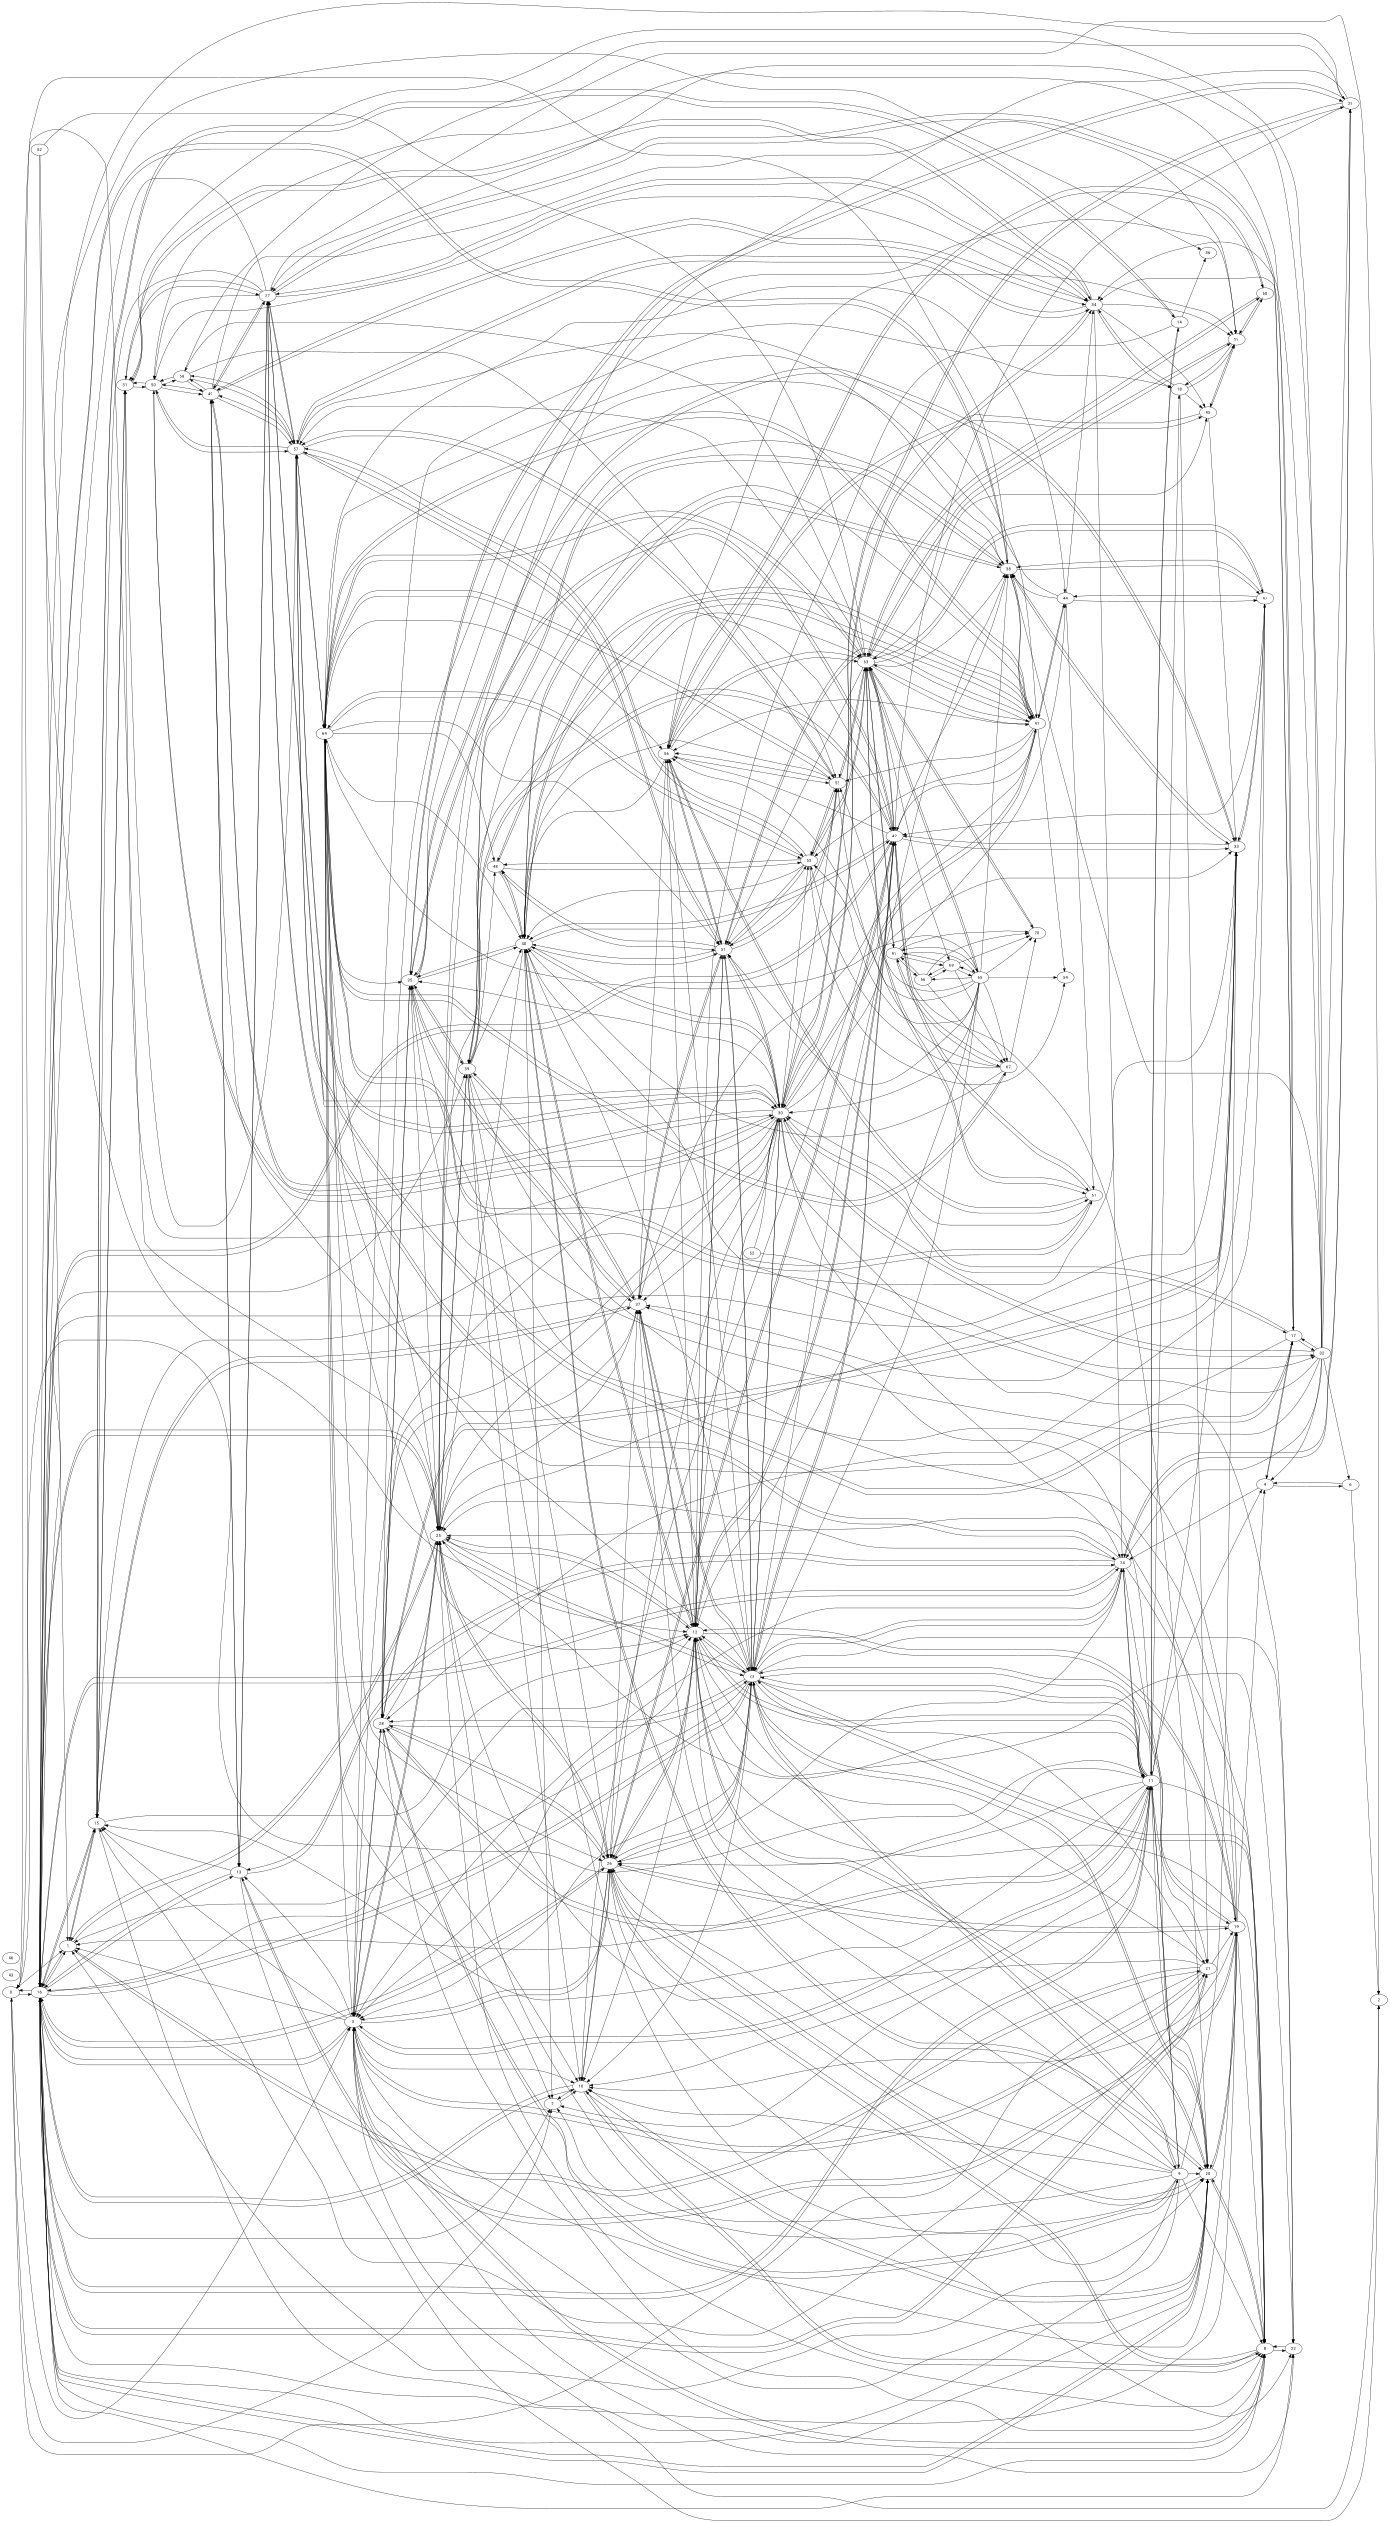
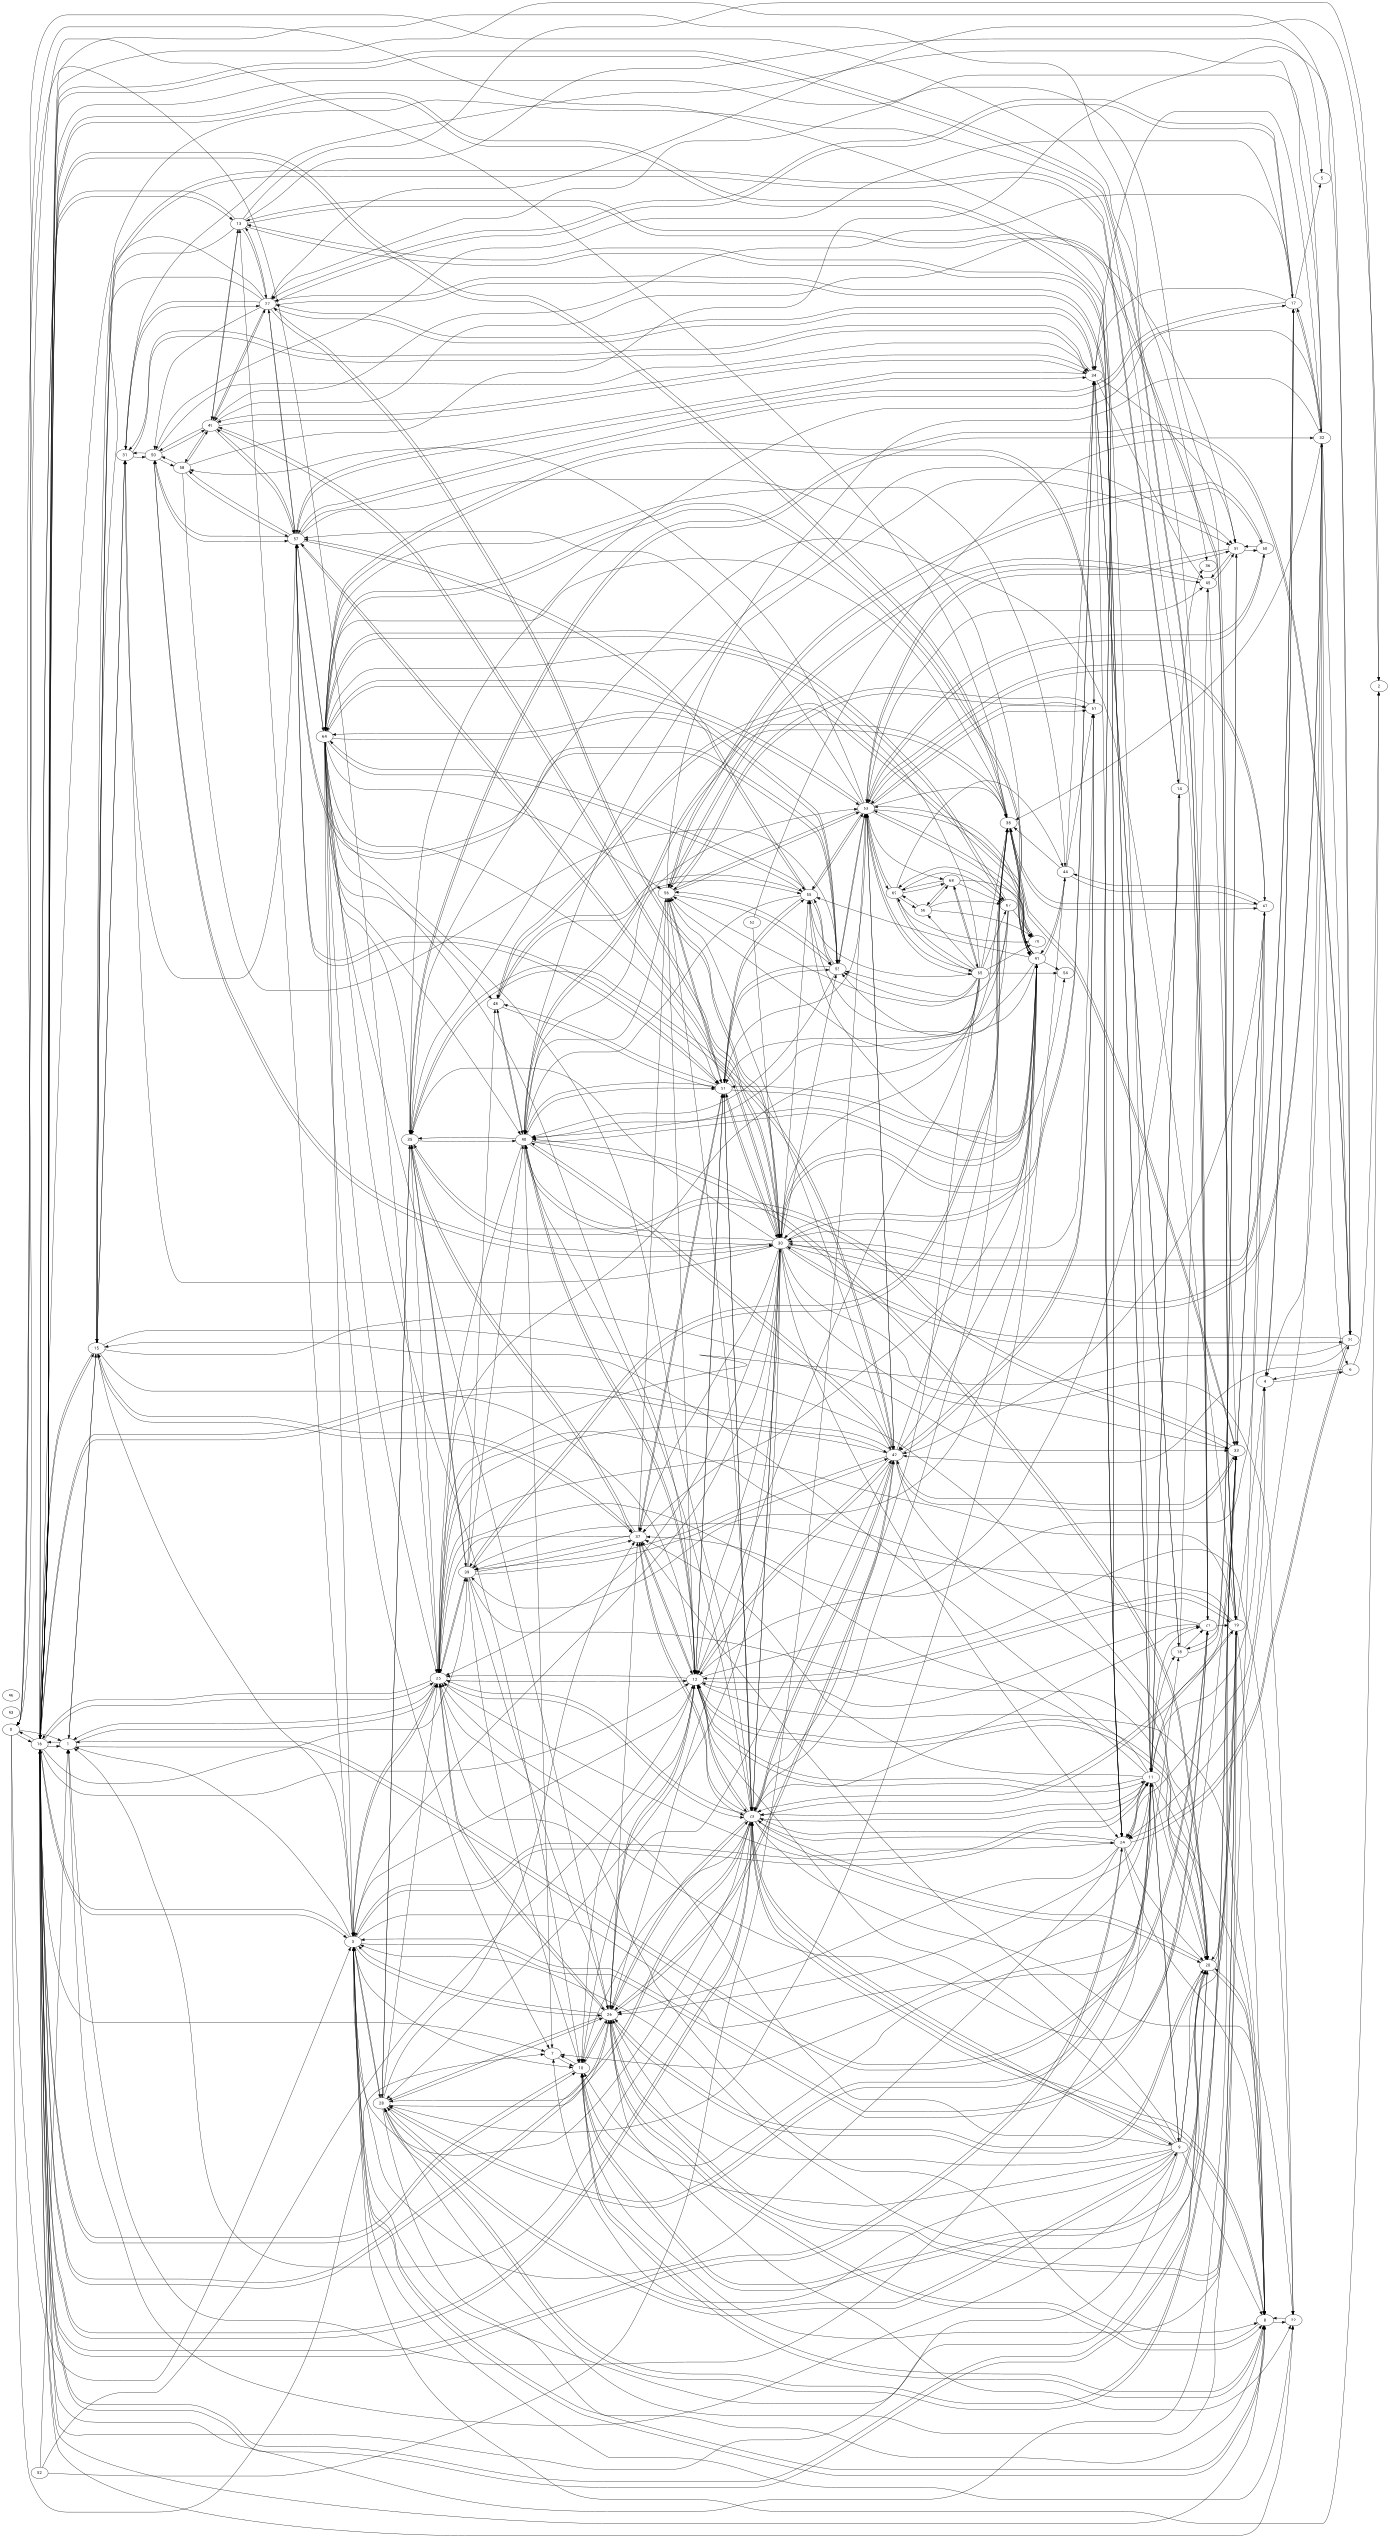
none -> (1322, 178)
